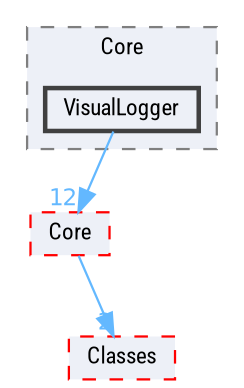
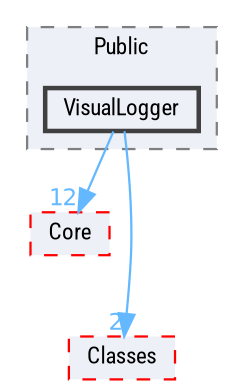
(122, 49) -> (122, 49)
(92, 286) -> (131, 222)
